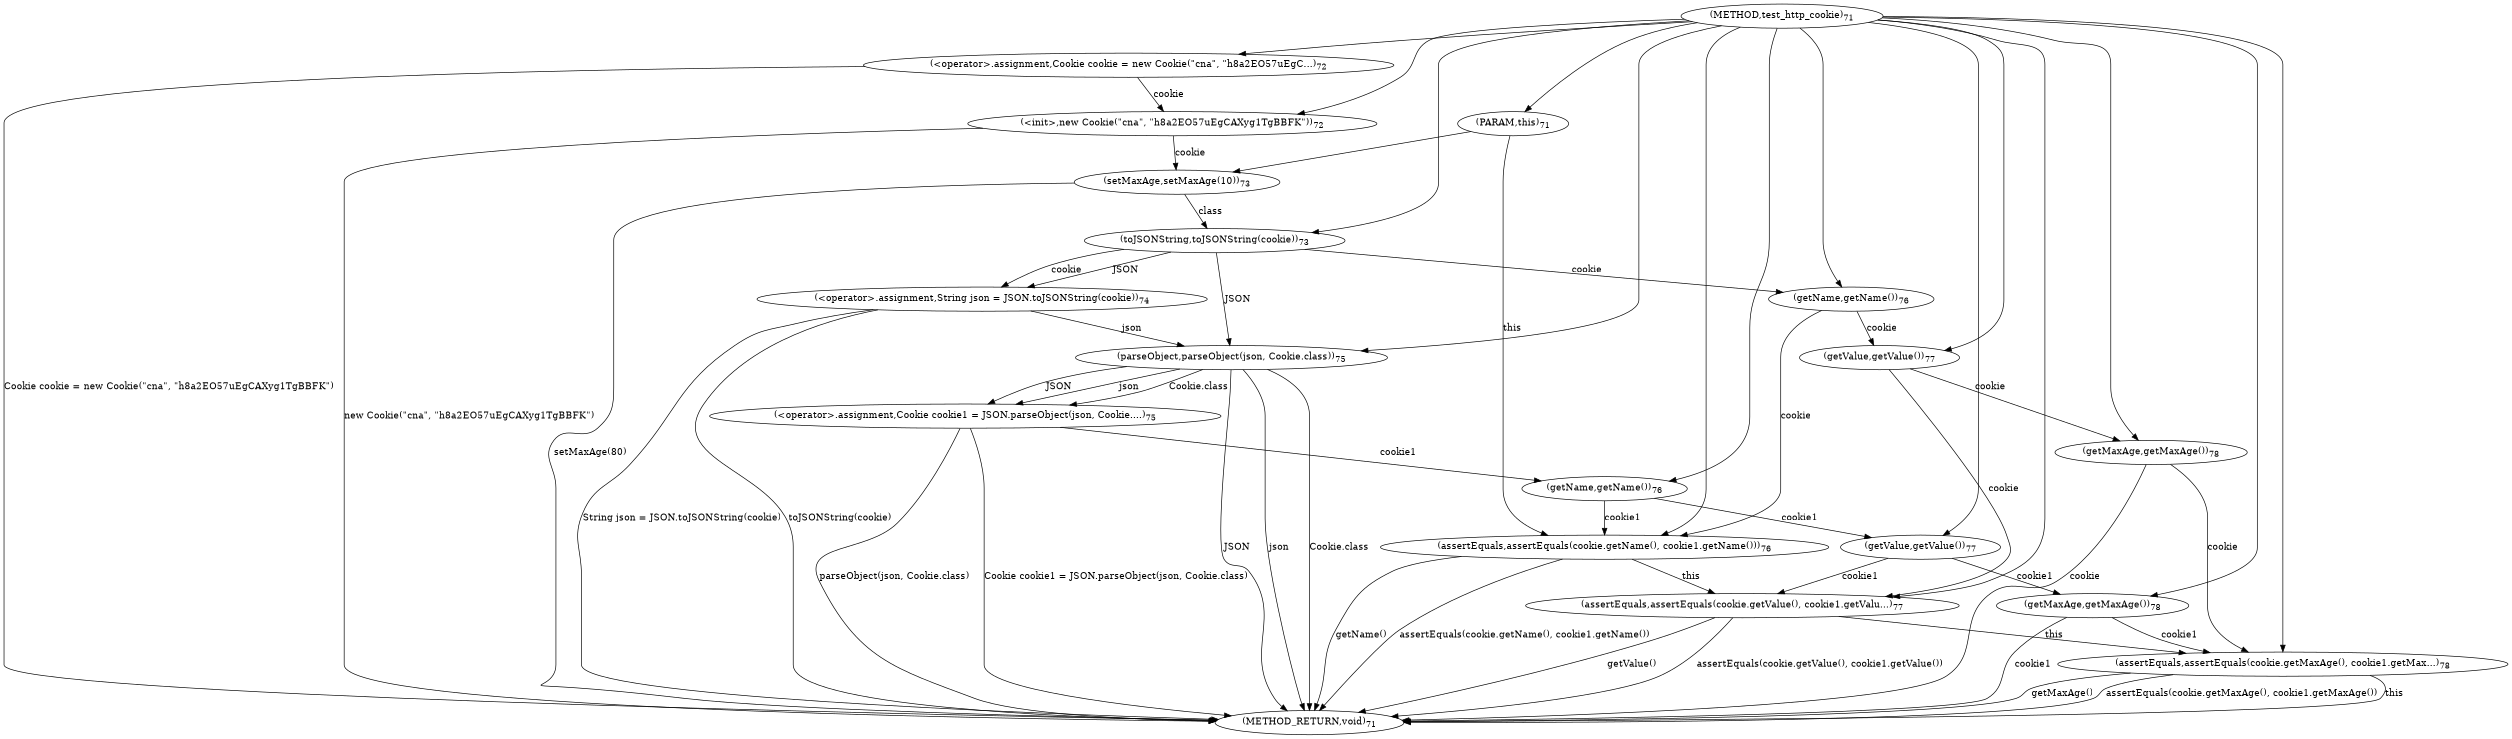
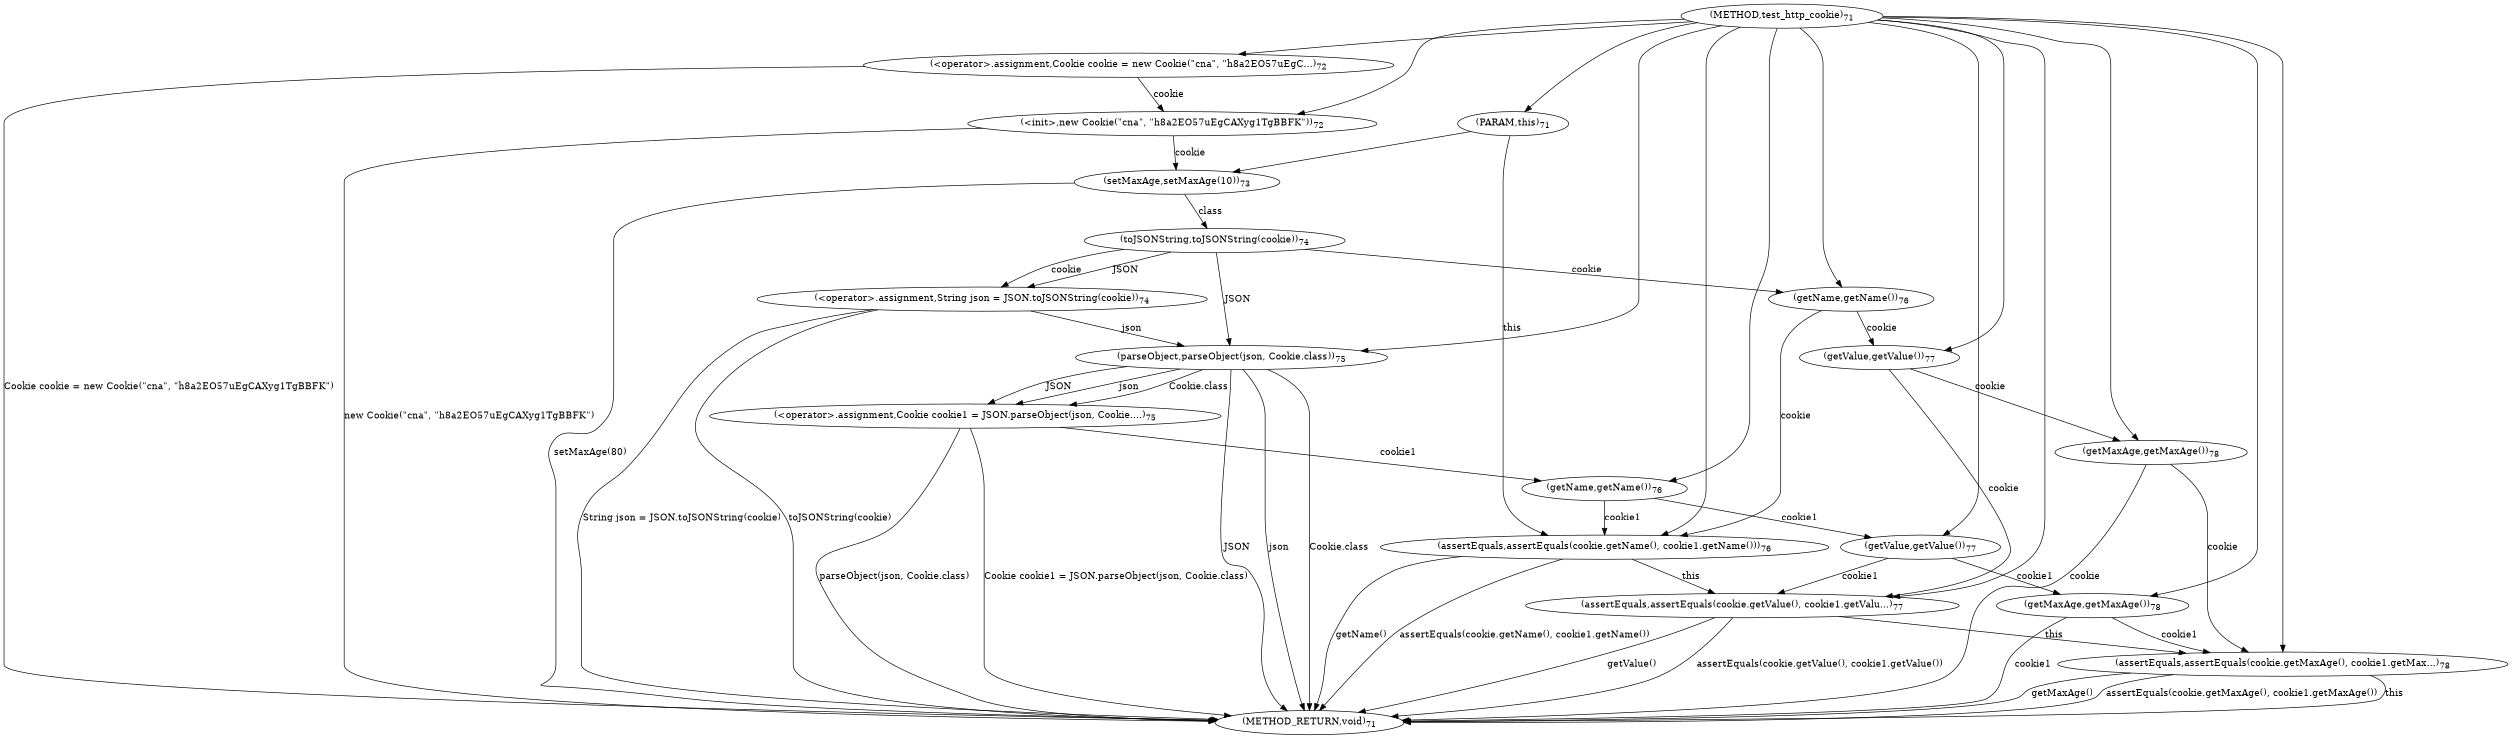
(1440, 63) -> none
(1304, 240) -> (1304, 240)
